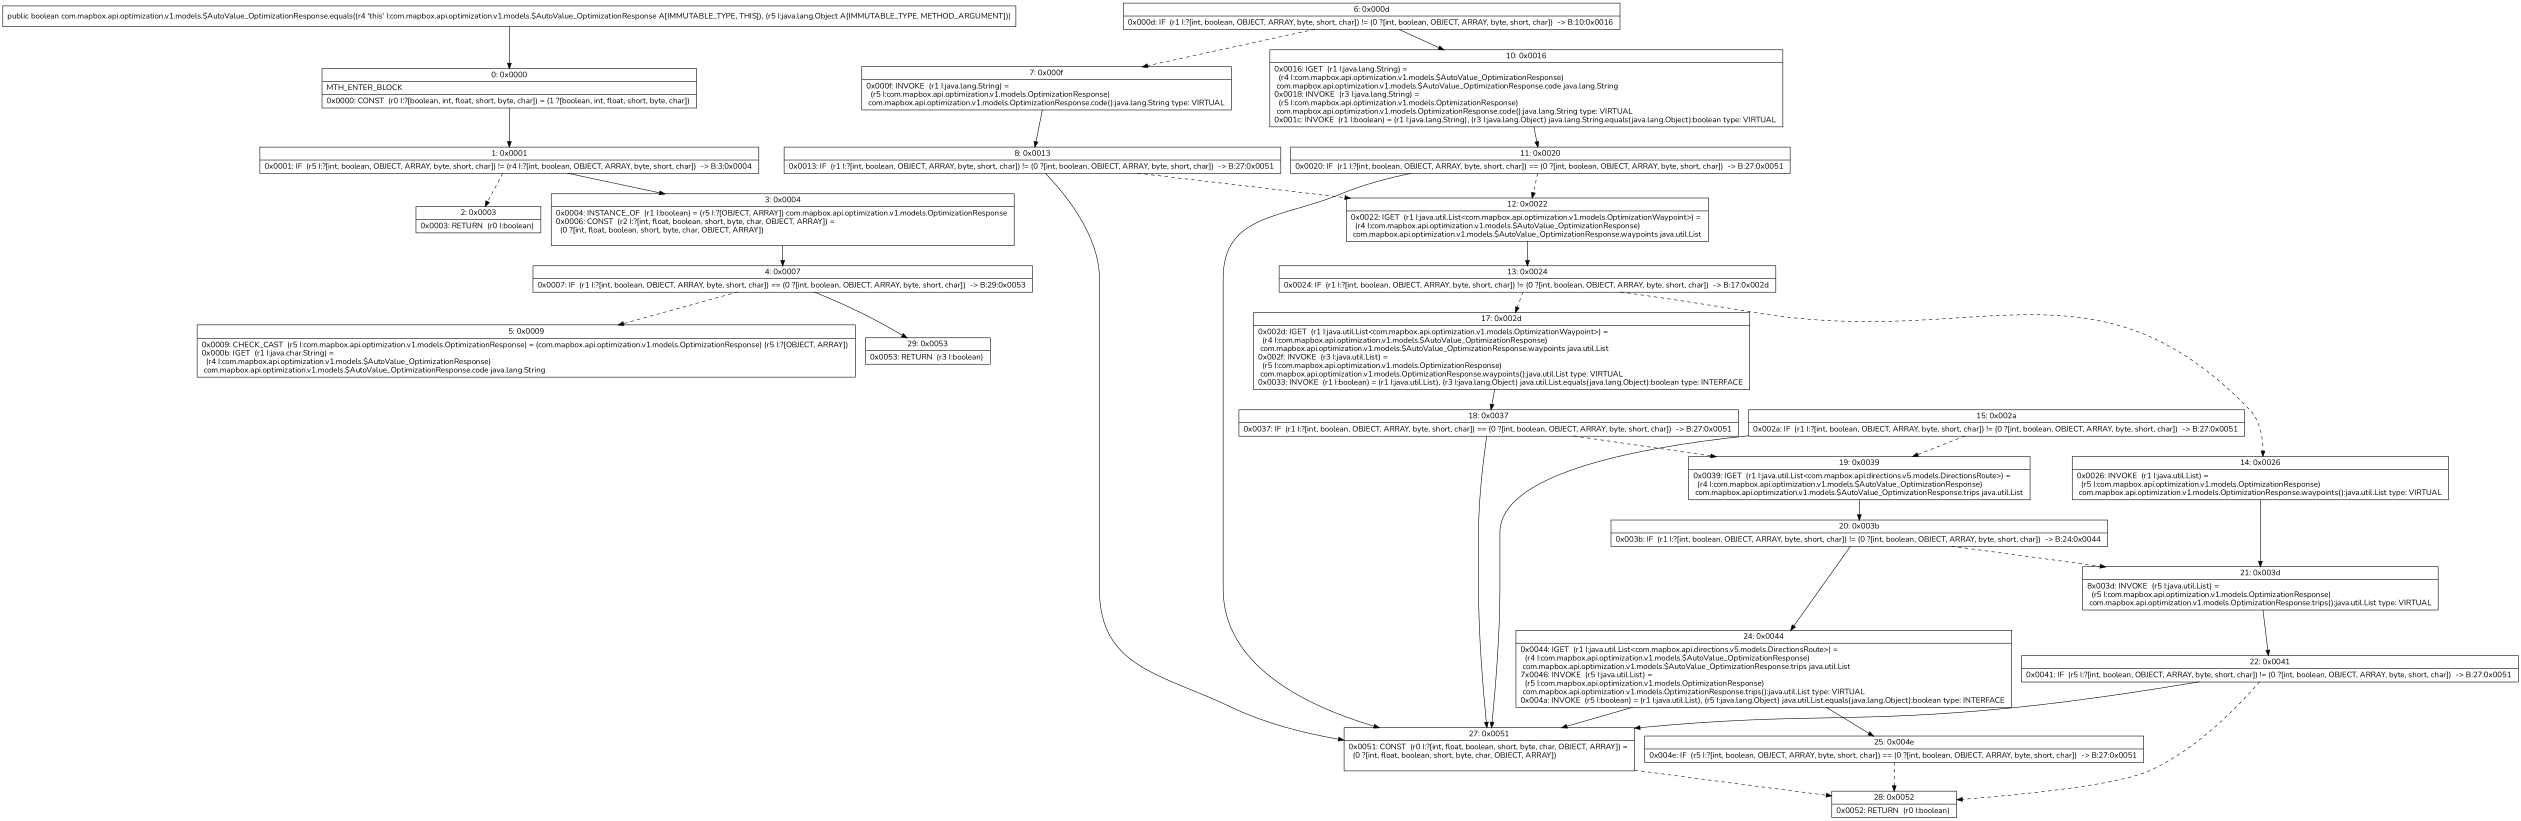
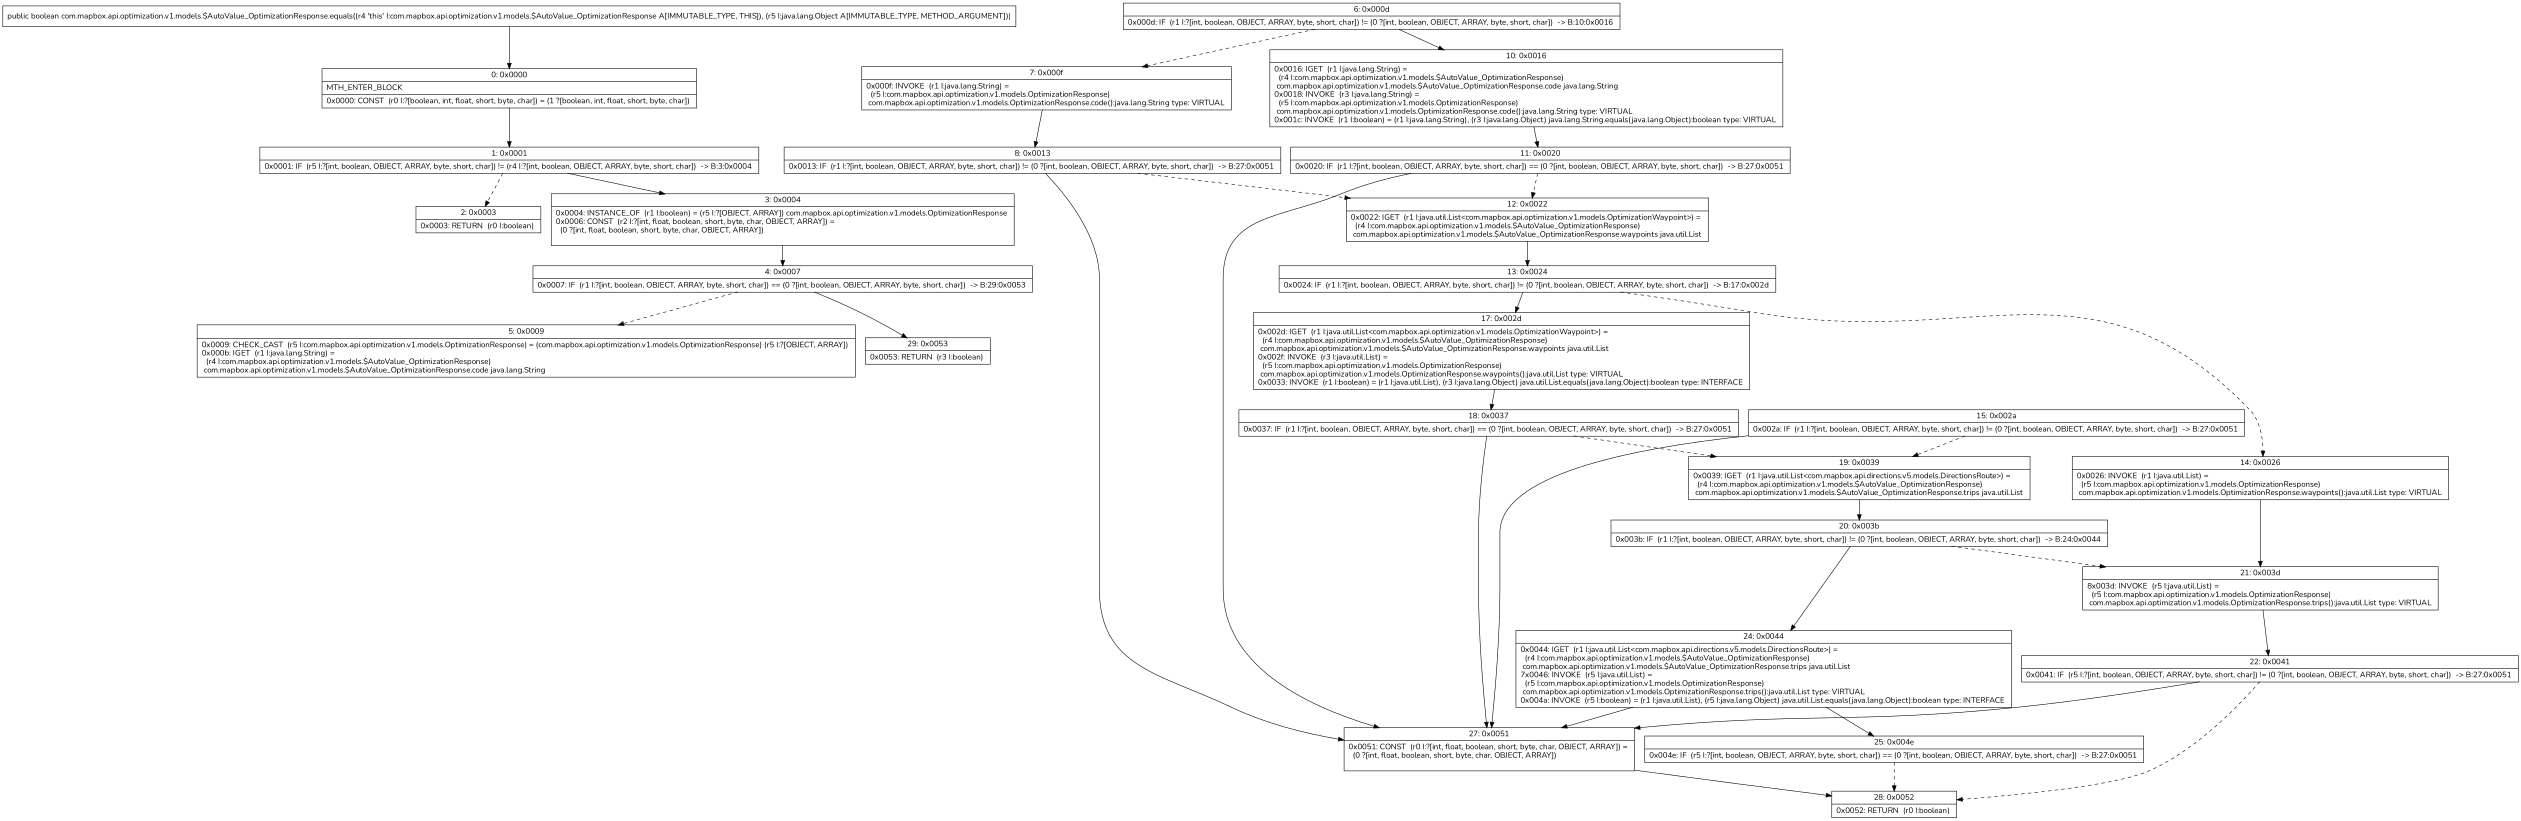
(1520, 300) -> (1520, 300)
(269, 353) -> (269, 353)
(1730, 783) -> (1730, 783)
